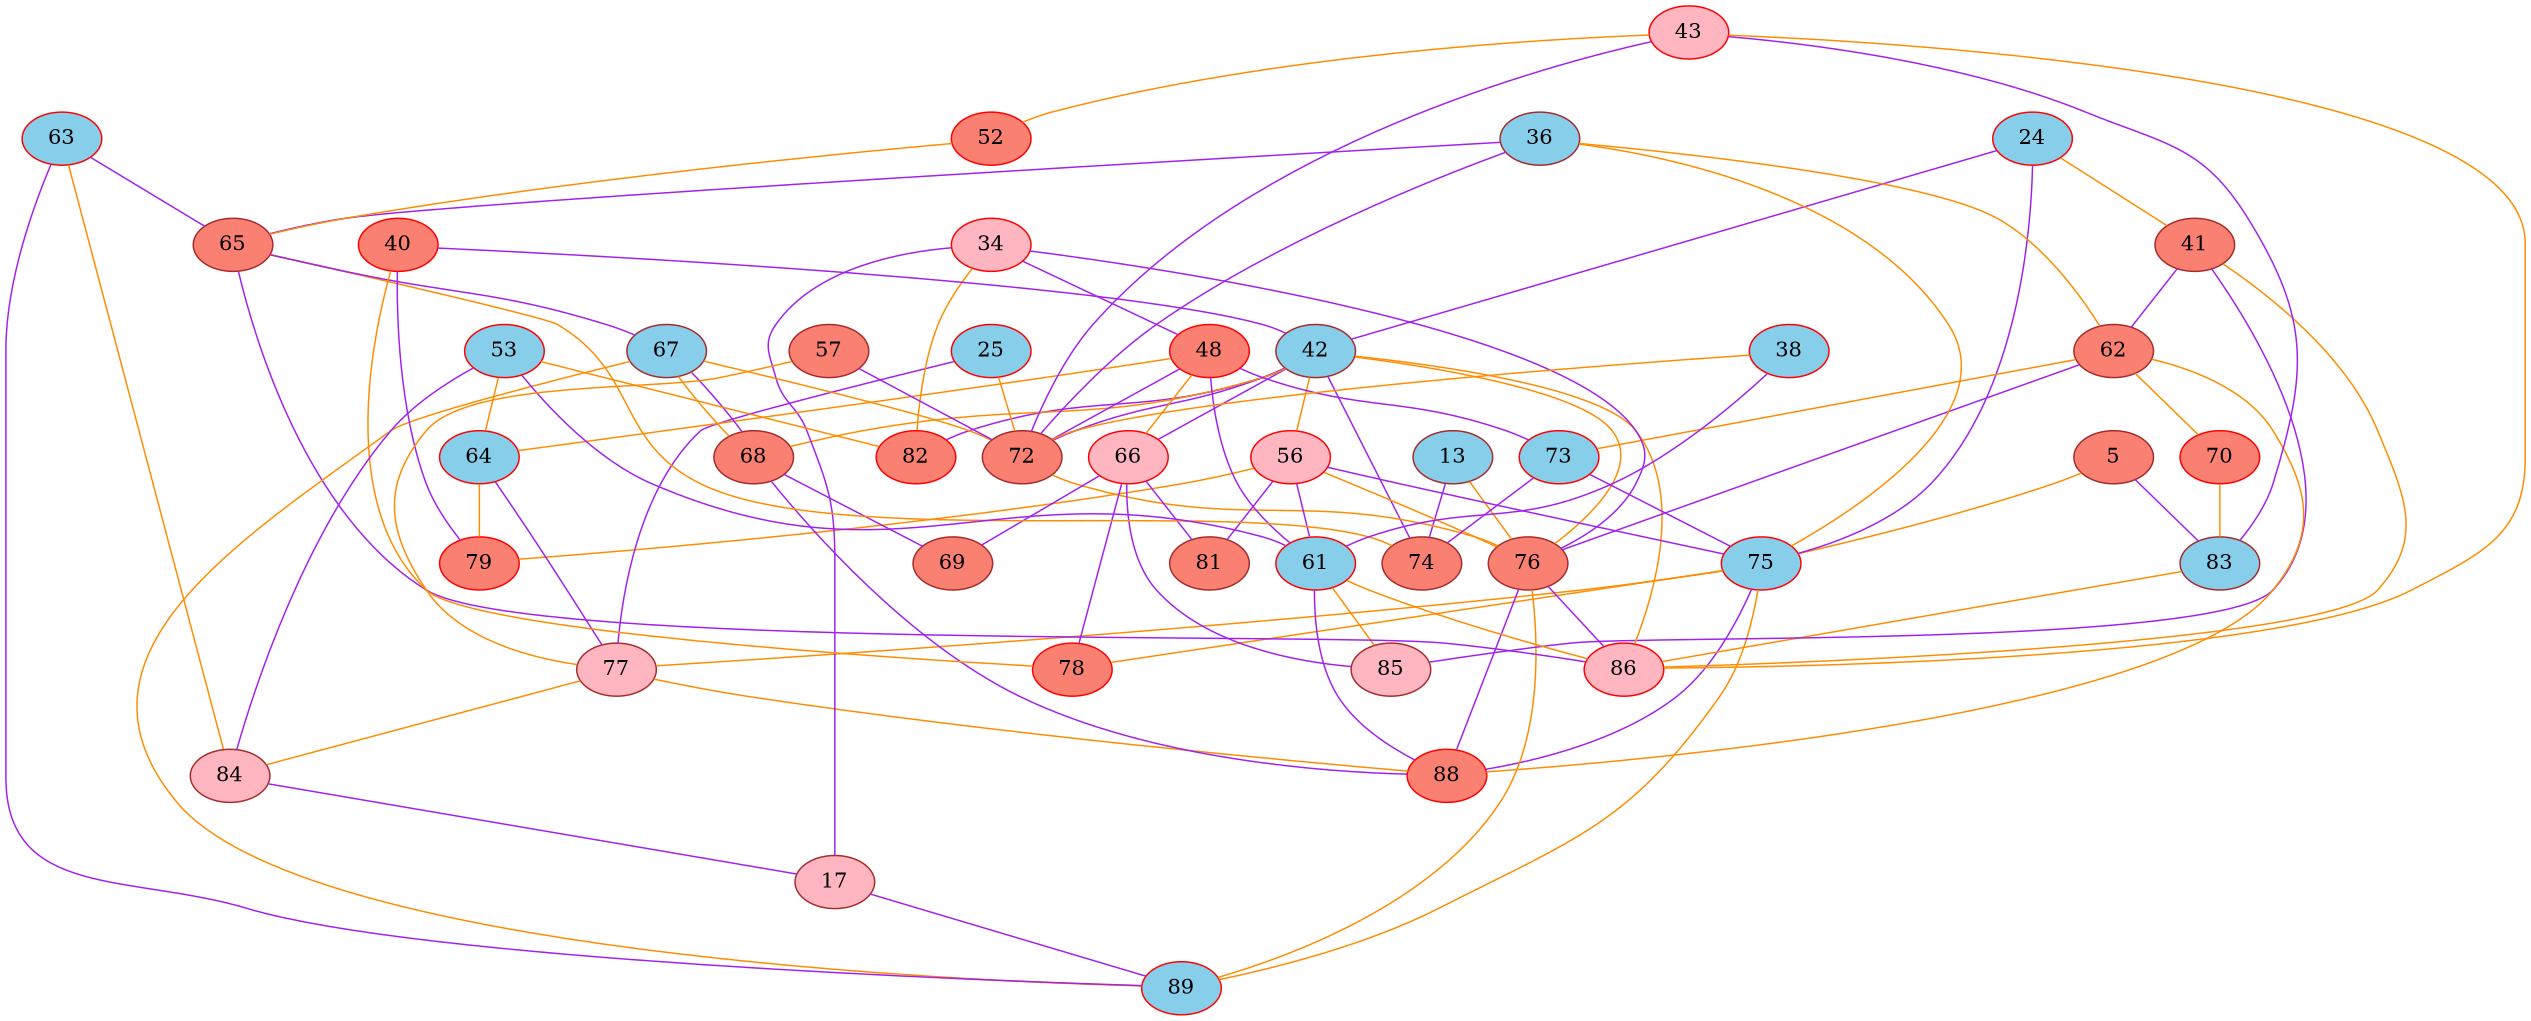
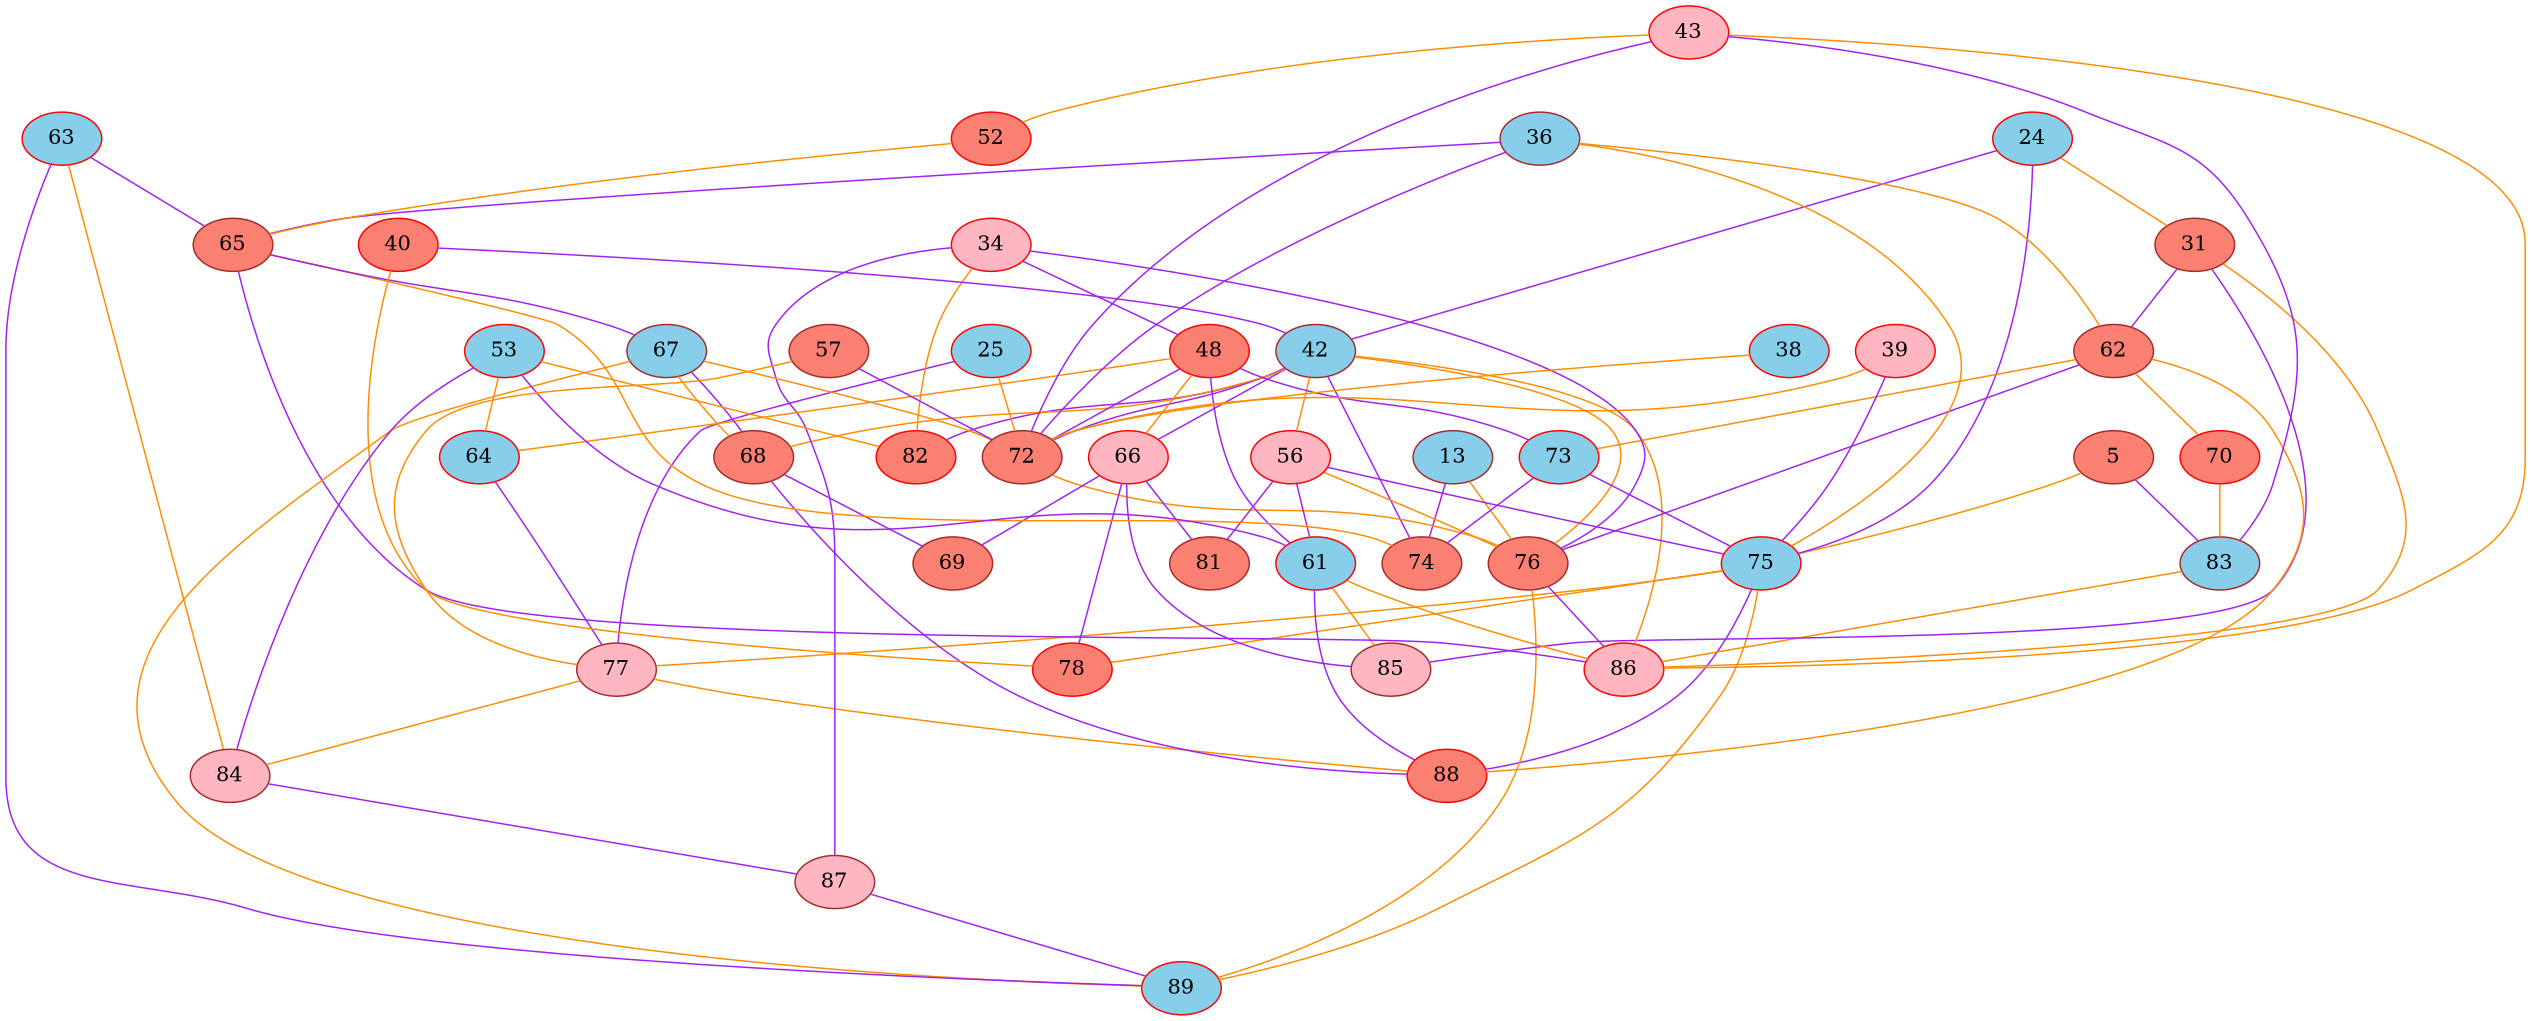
(2195, 245) -> (2195, 245)
none -> (1895, 351)
(1573, 499) -> none
(479, 563) -> none
(1488, 669) -> none
(835, 882) -> (835, 882)
